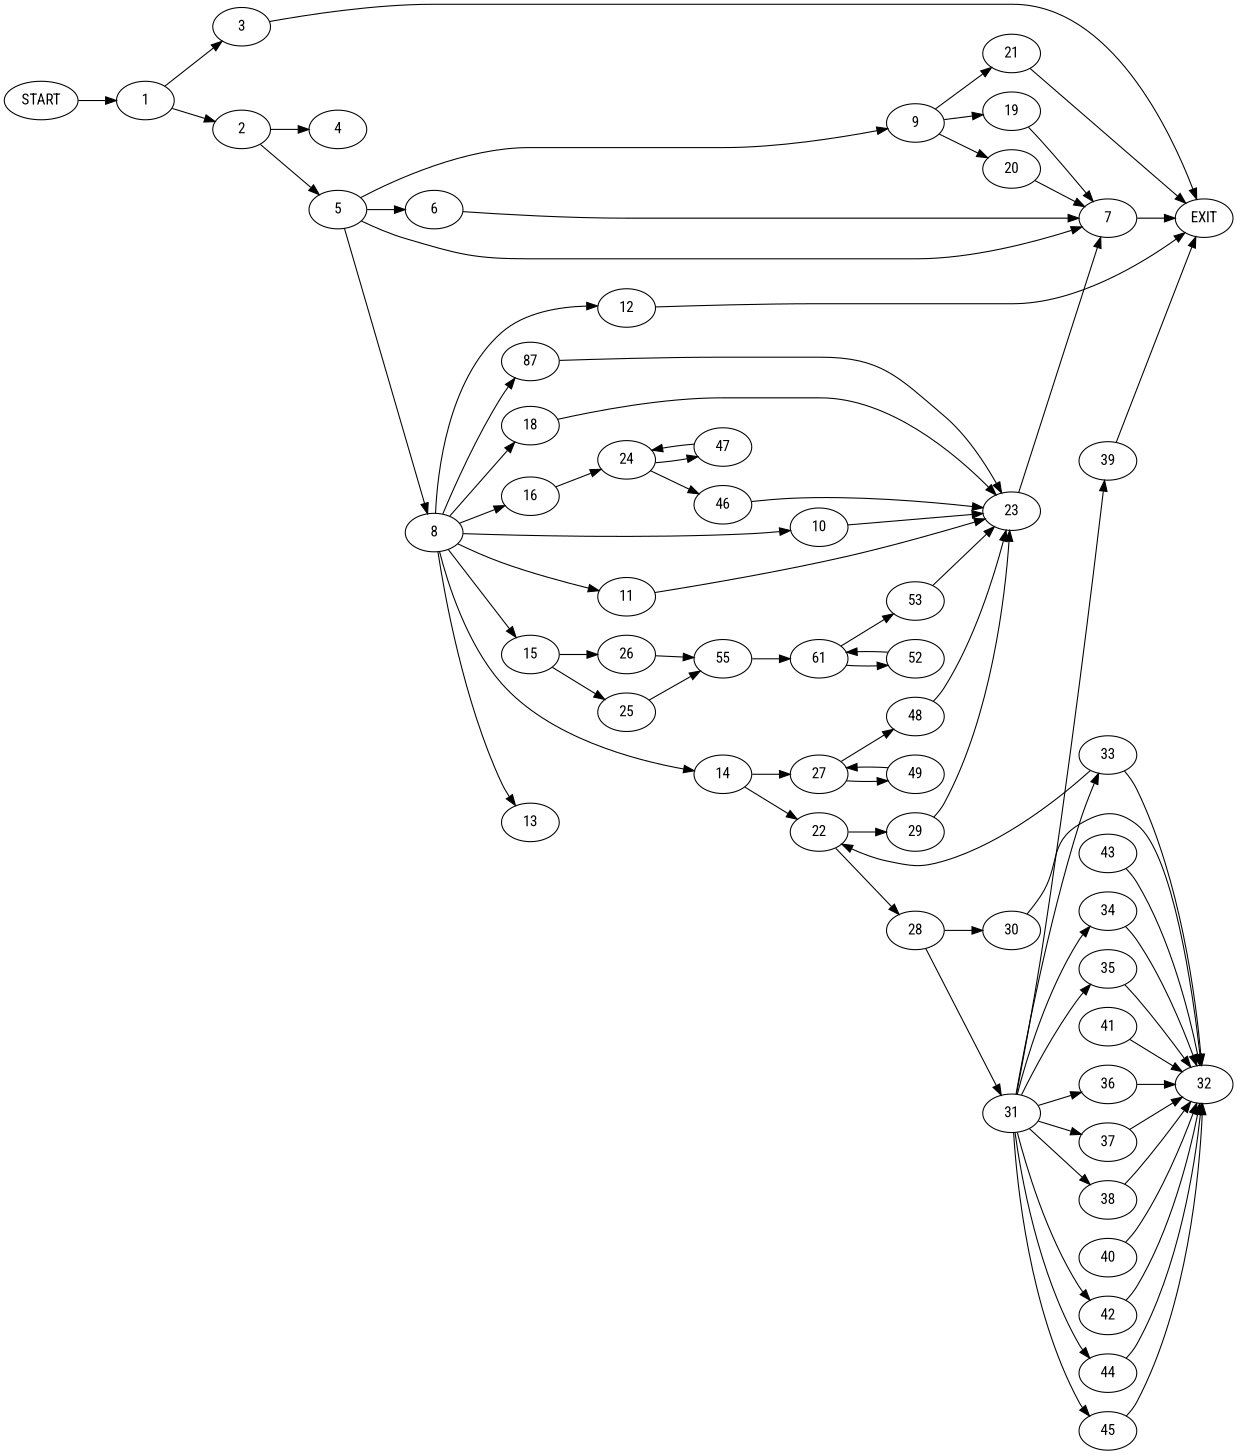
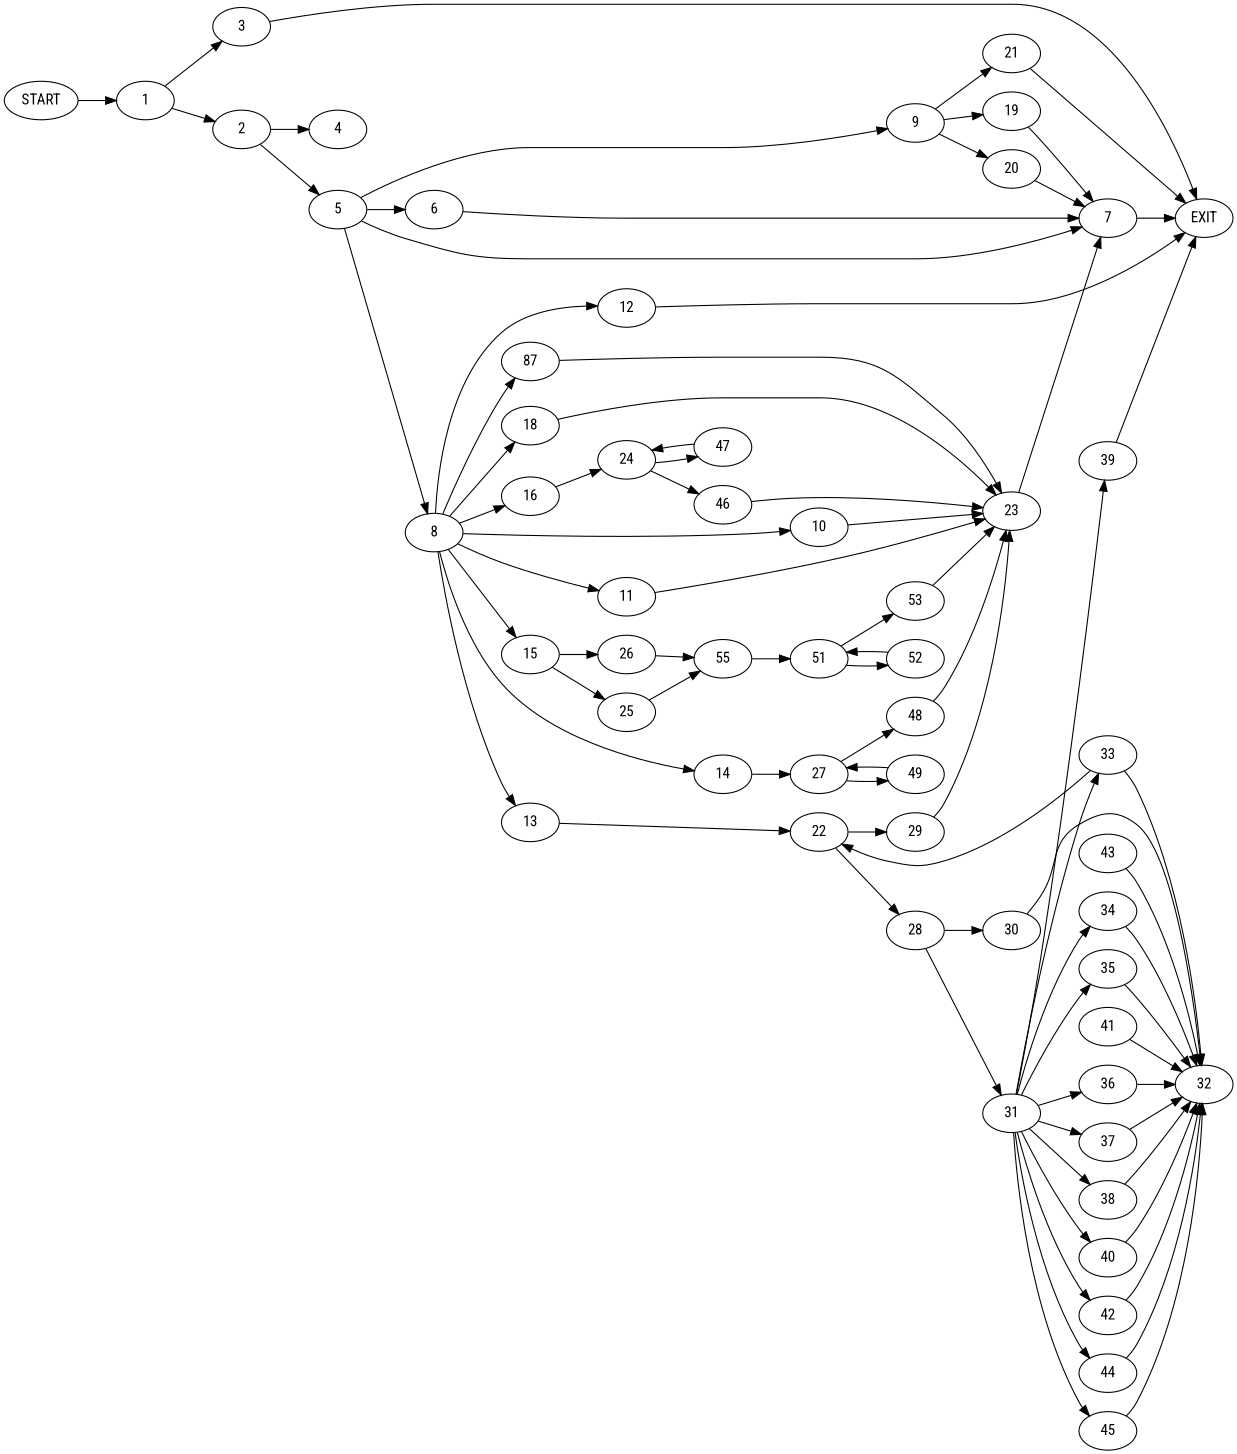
(819, 659) -> (819, 659)
(766, 800) -> (669, 827)
none -> (1050, 1184)
